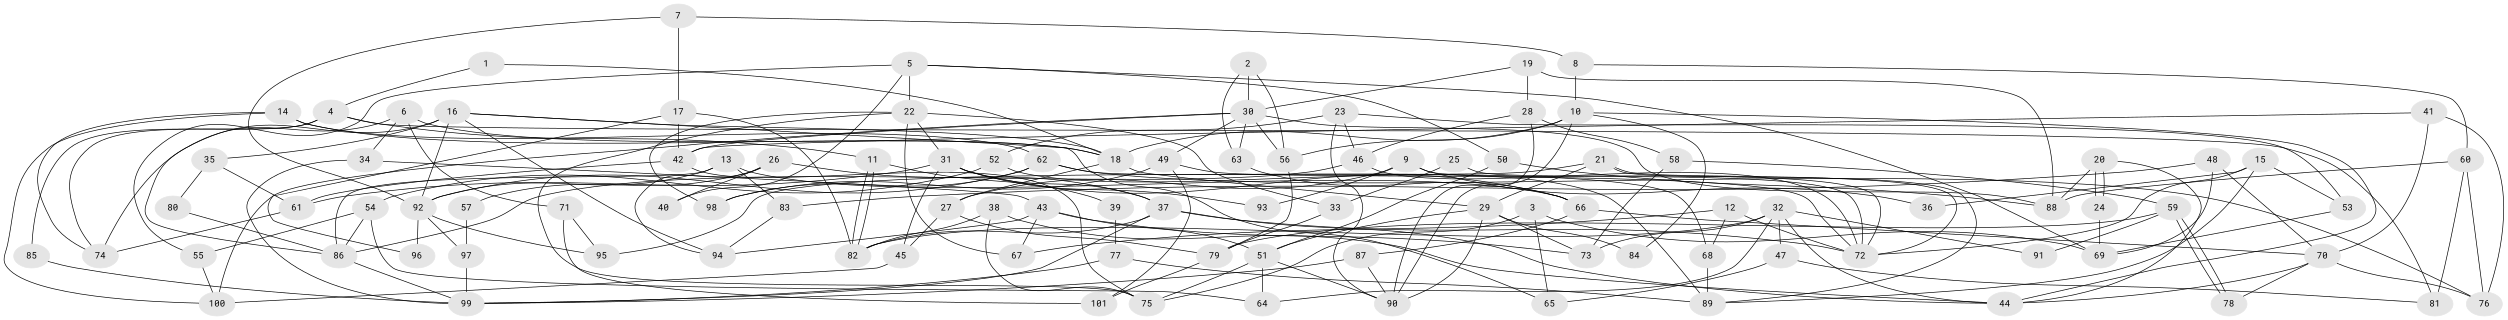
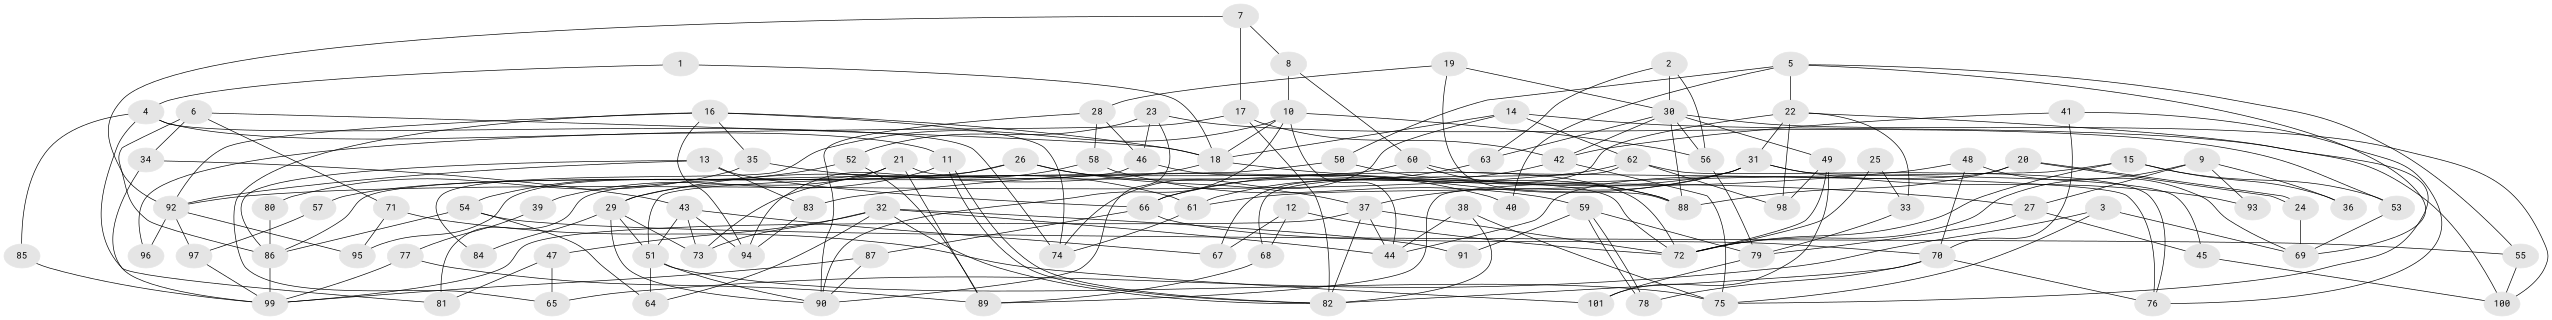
(2160, 292) -> (1577, 290)
